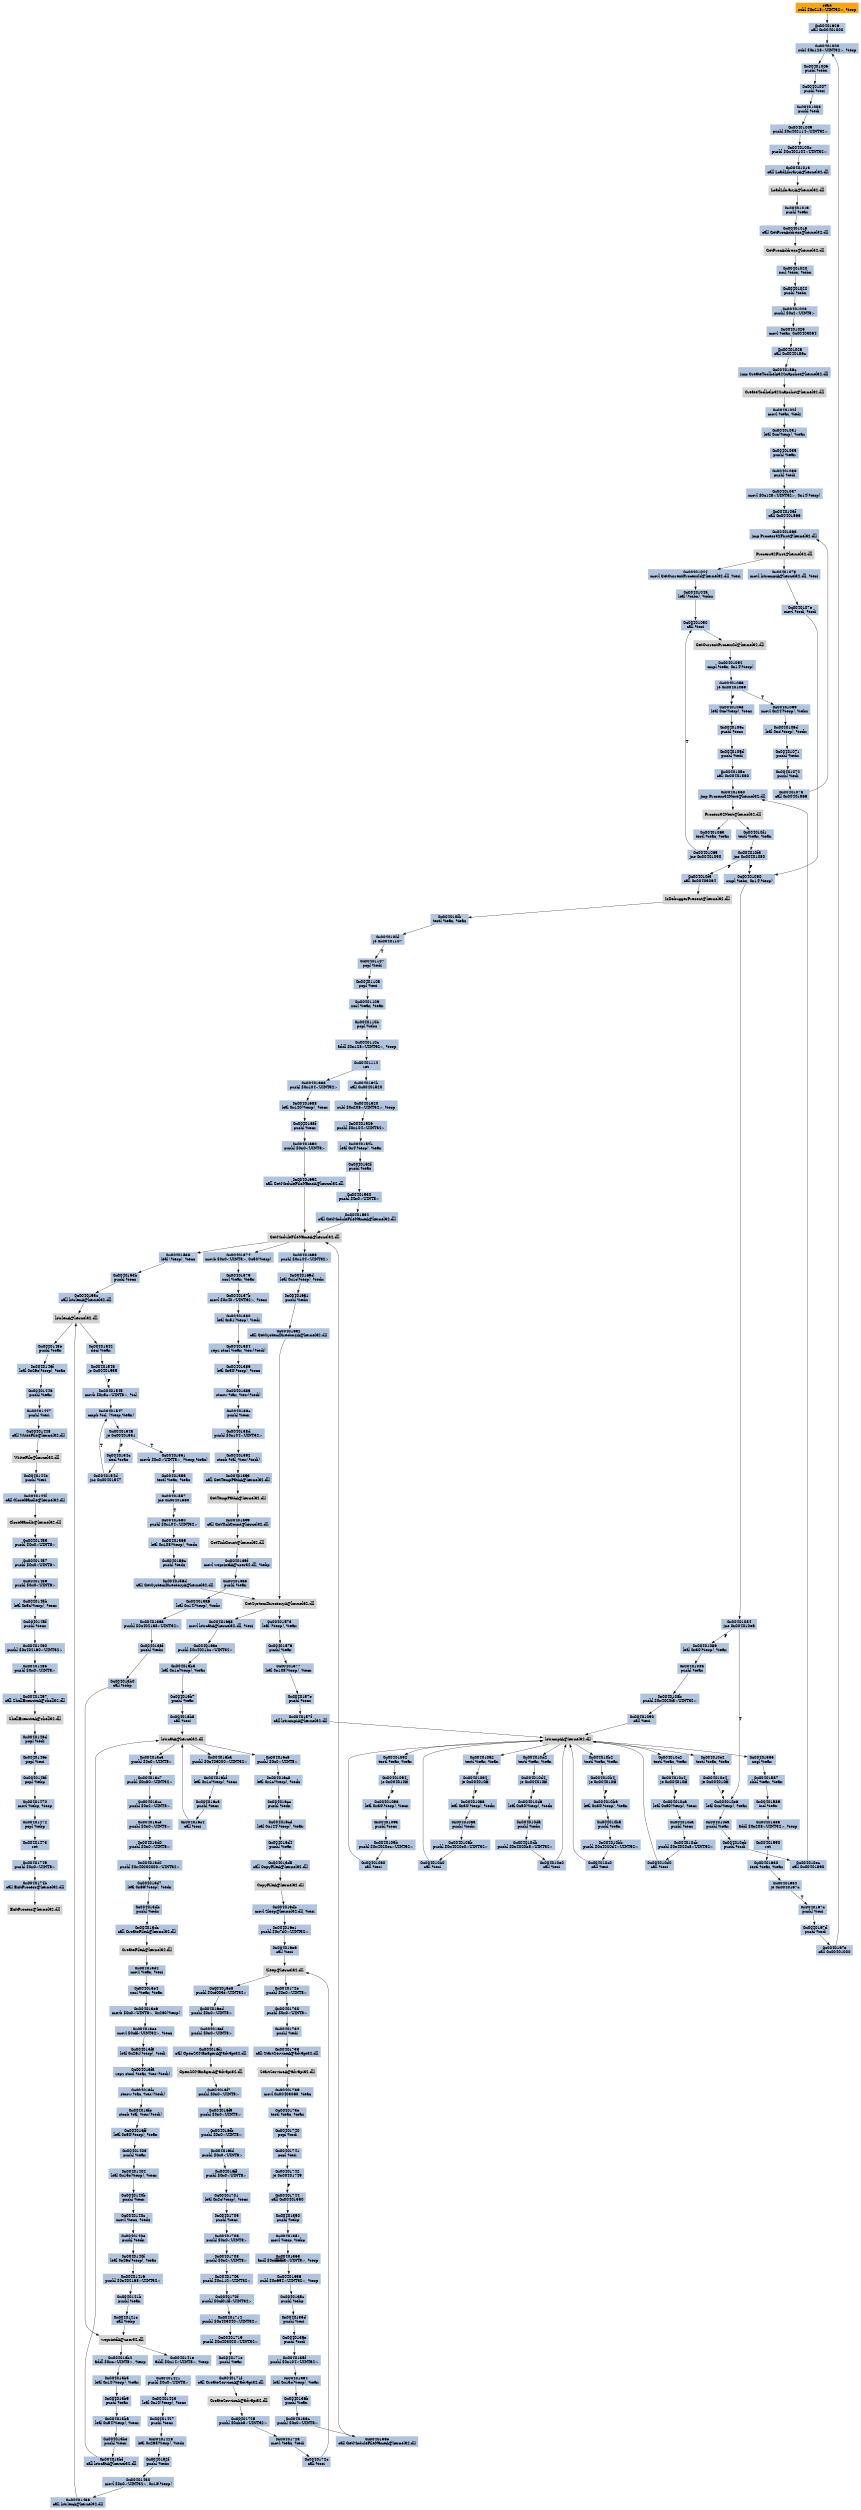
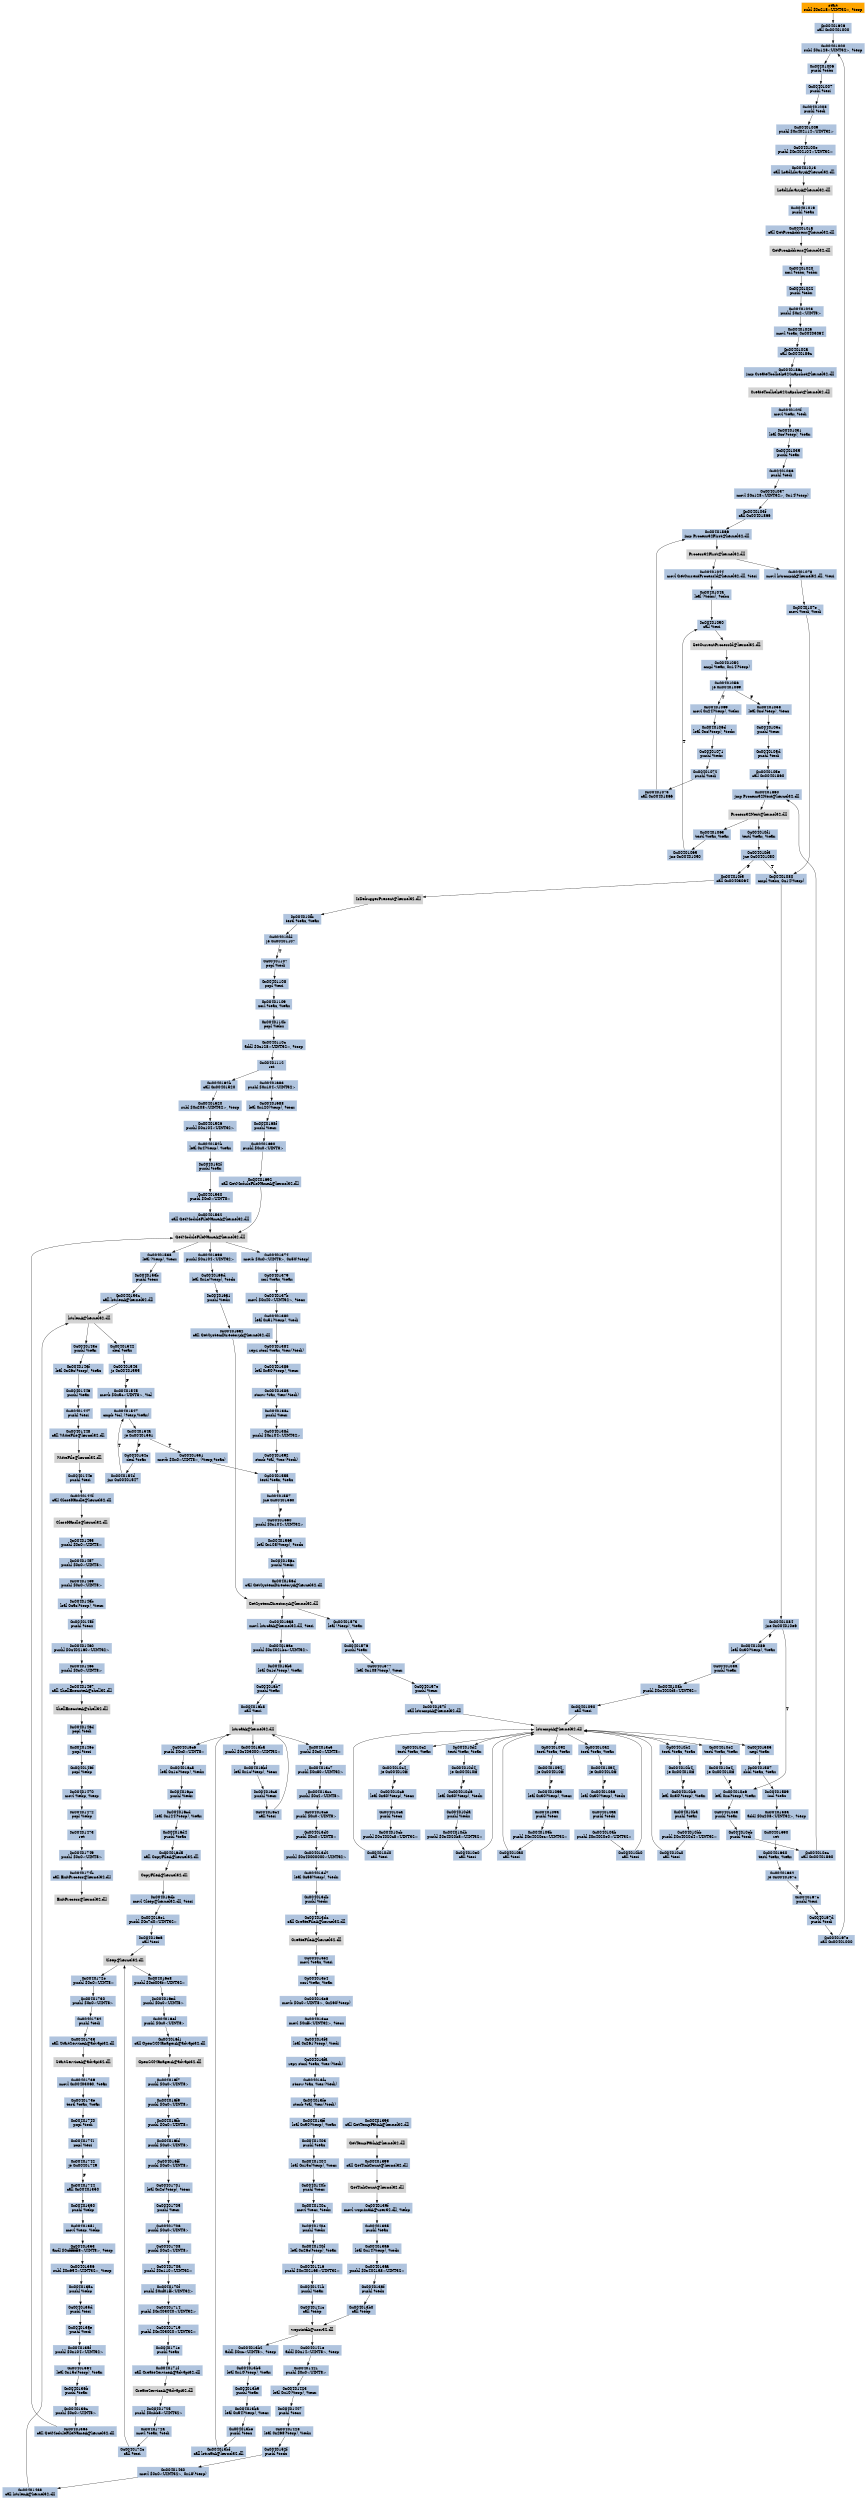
(751, 867) -> (772, 867)
(238, 1467) -> (277, 1467)
(175, 1511) -> (281, 1511)
